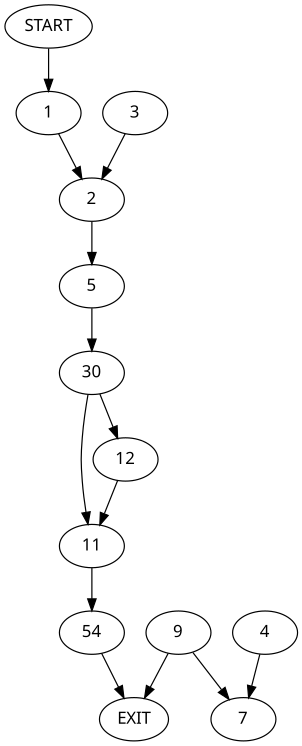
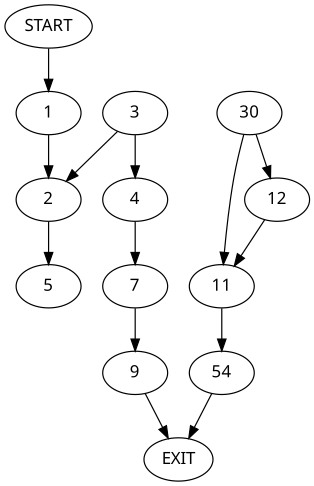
none -> (135, 150)
(92, 324) -> none
(207, 671) -> (135, 324)
